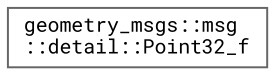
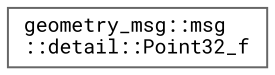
(138, 38) -> (138, 38)
